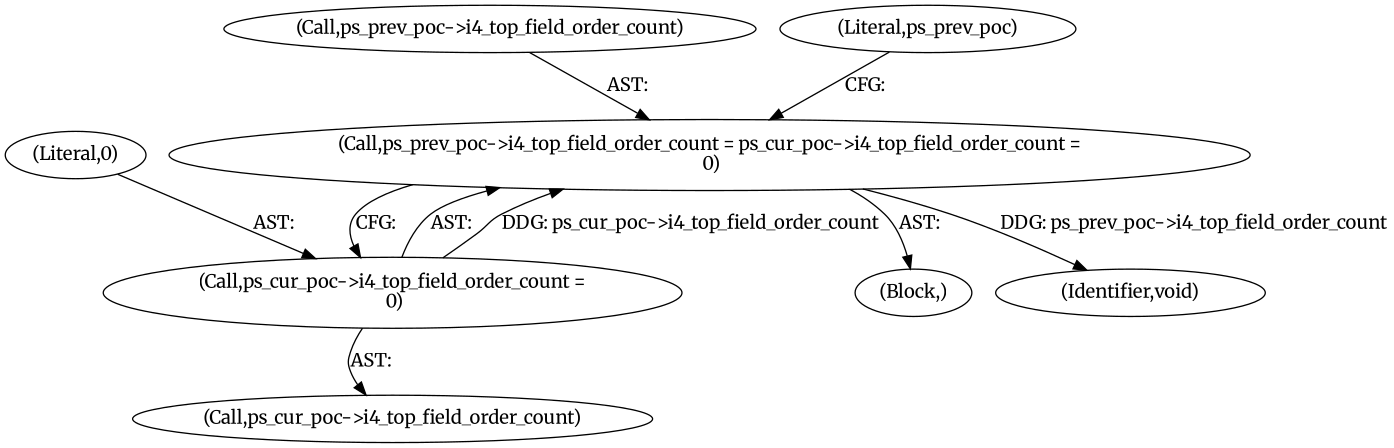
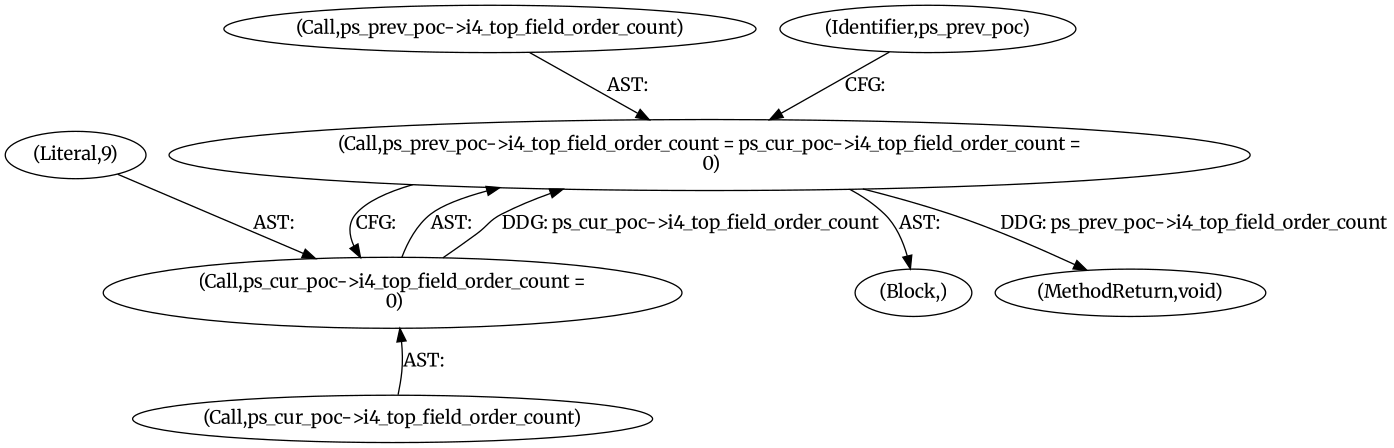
(928, 29) -> (928, 29)
(76, 155) -> (76, 155)
(1130, 293) -> (1130, 293)
(349, 356) -> (402, 368)
